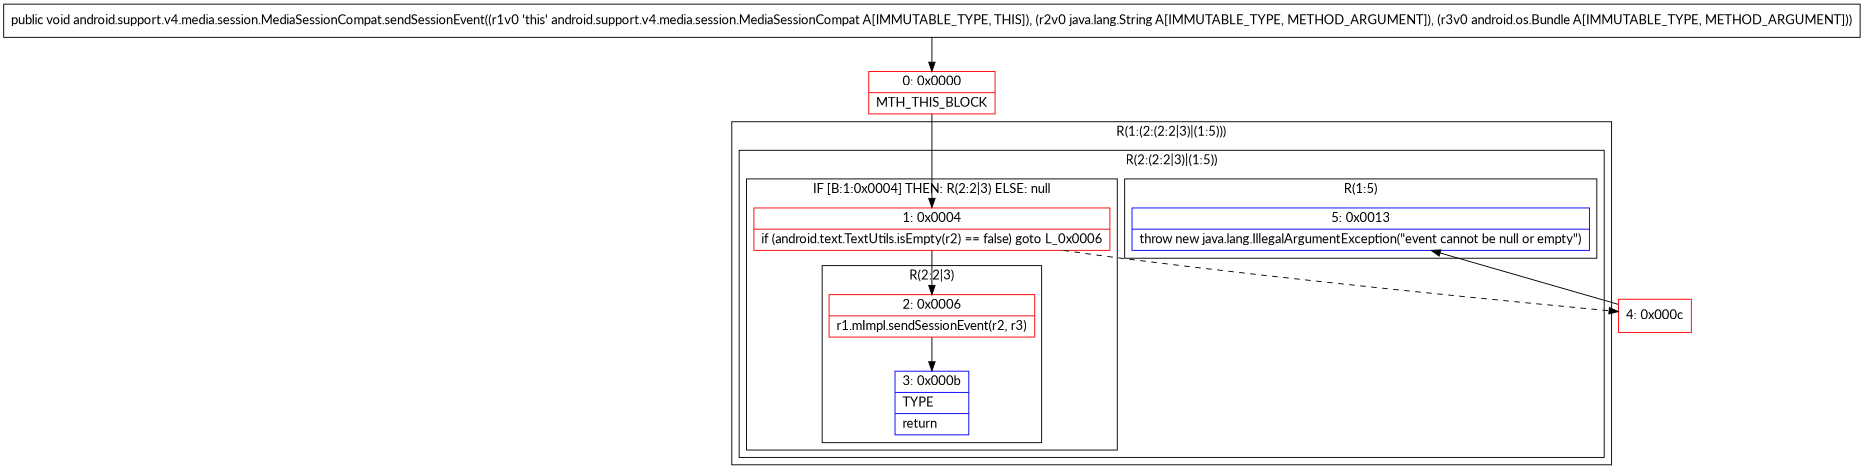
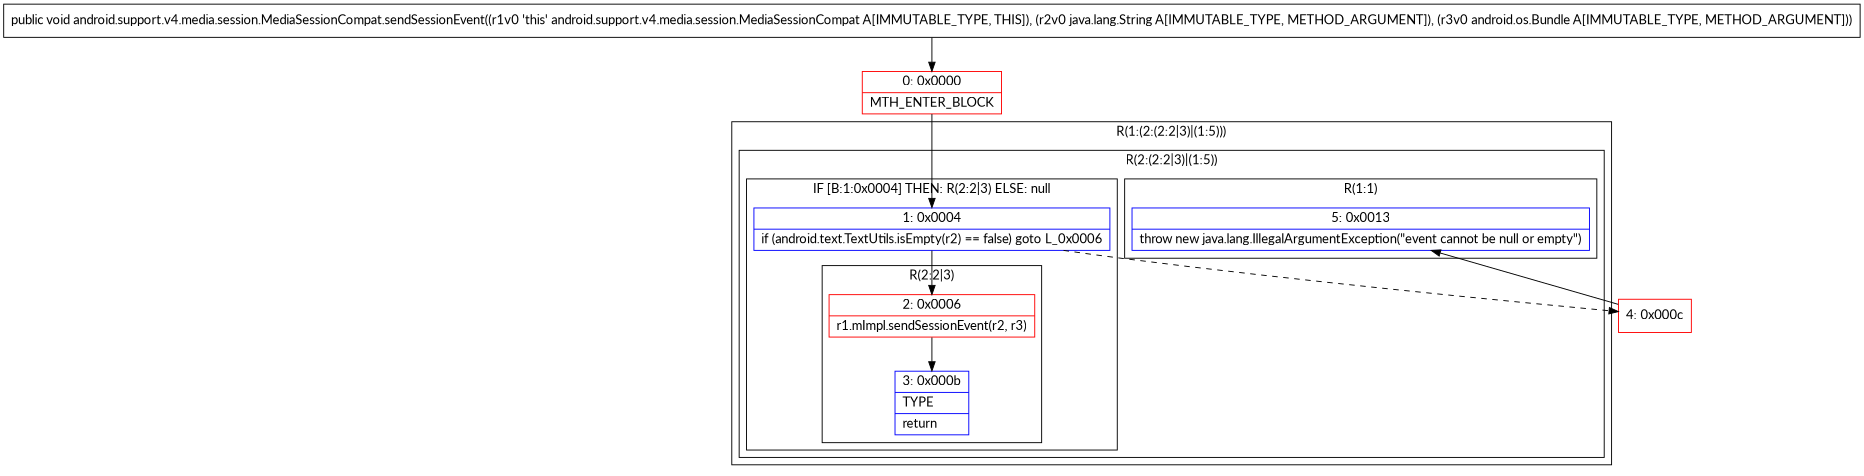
(932, 103) -> (932, 103)
(1361, 190) -> (1361, 190)
(932, 229) -> (932, 229)
